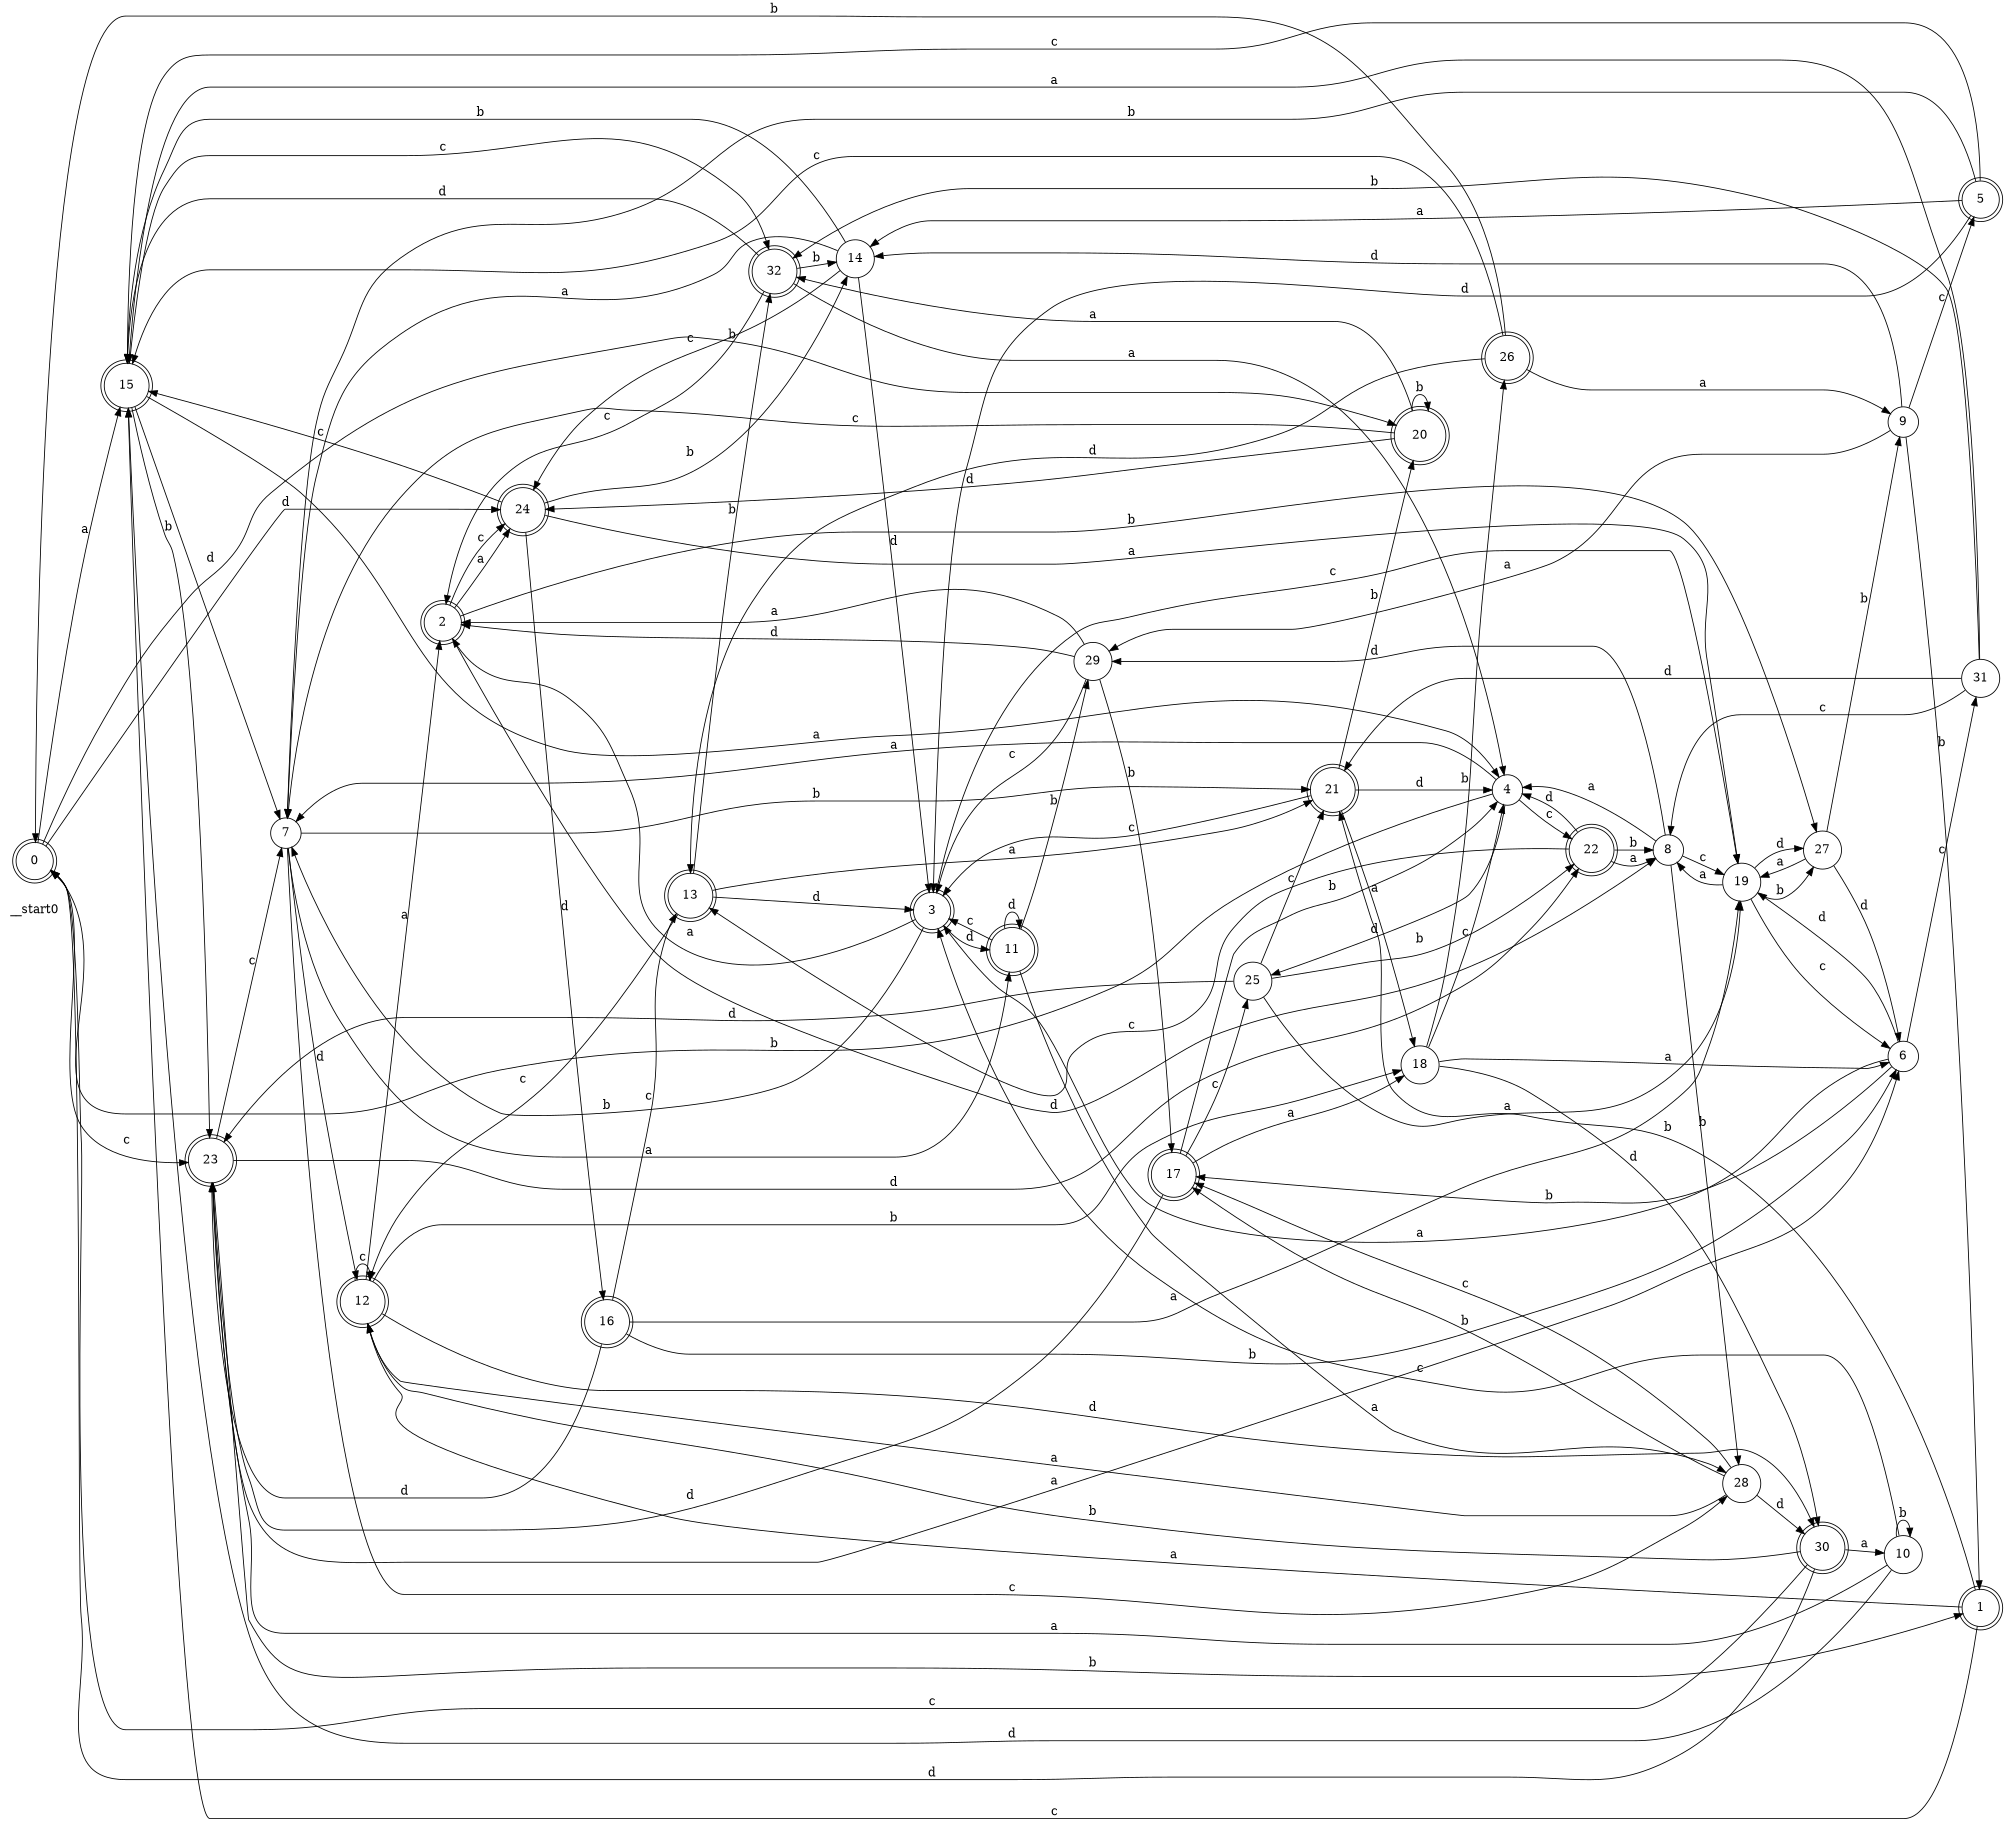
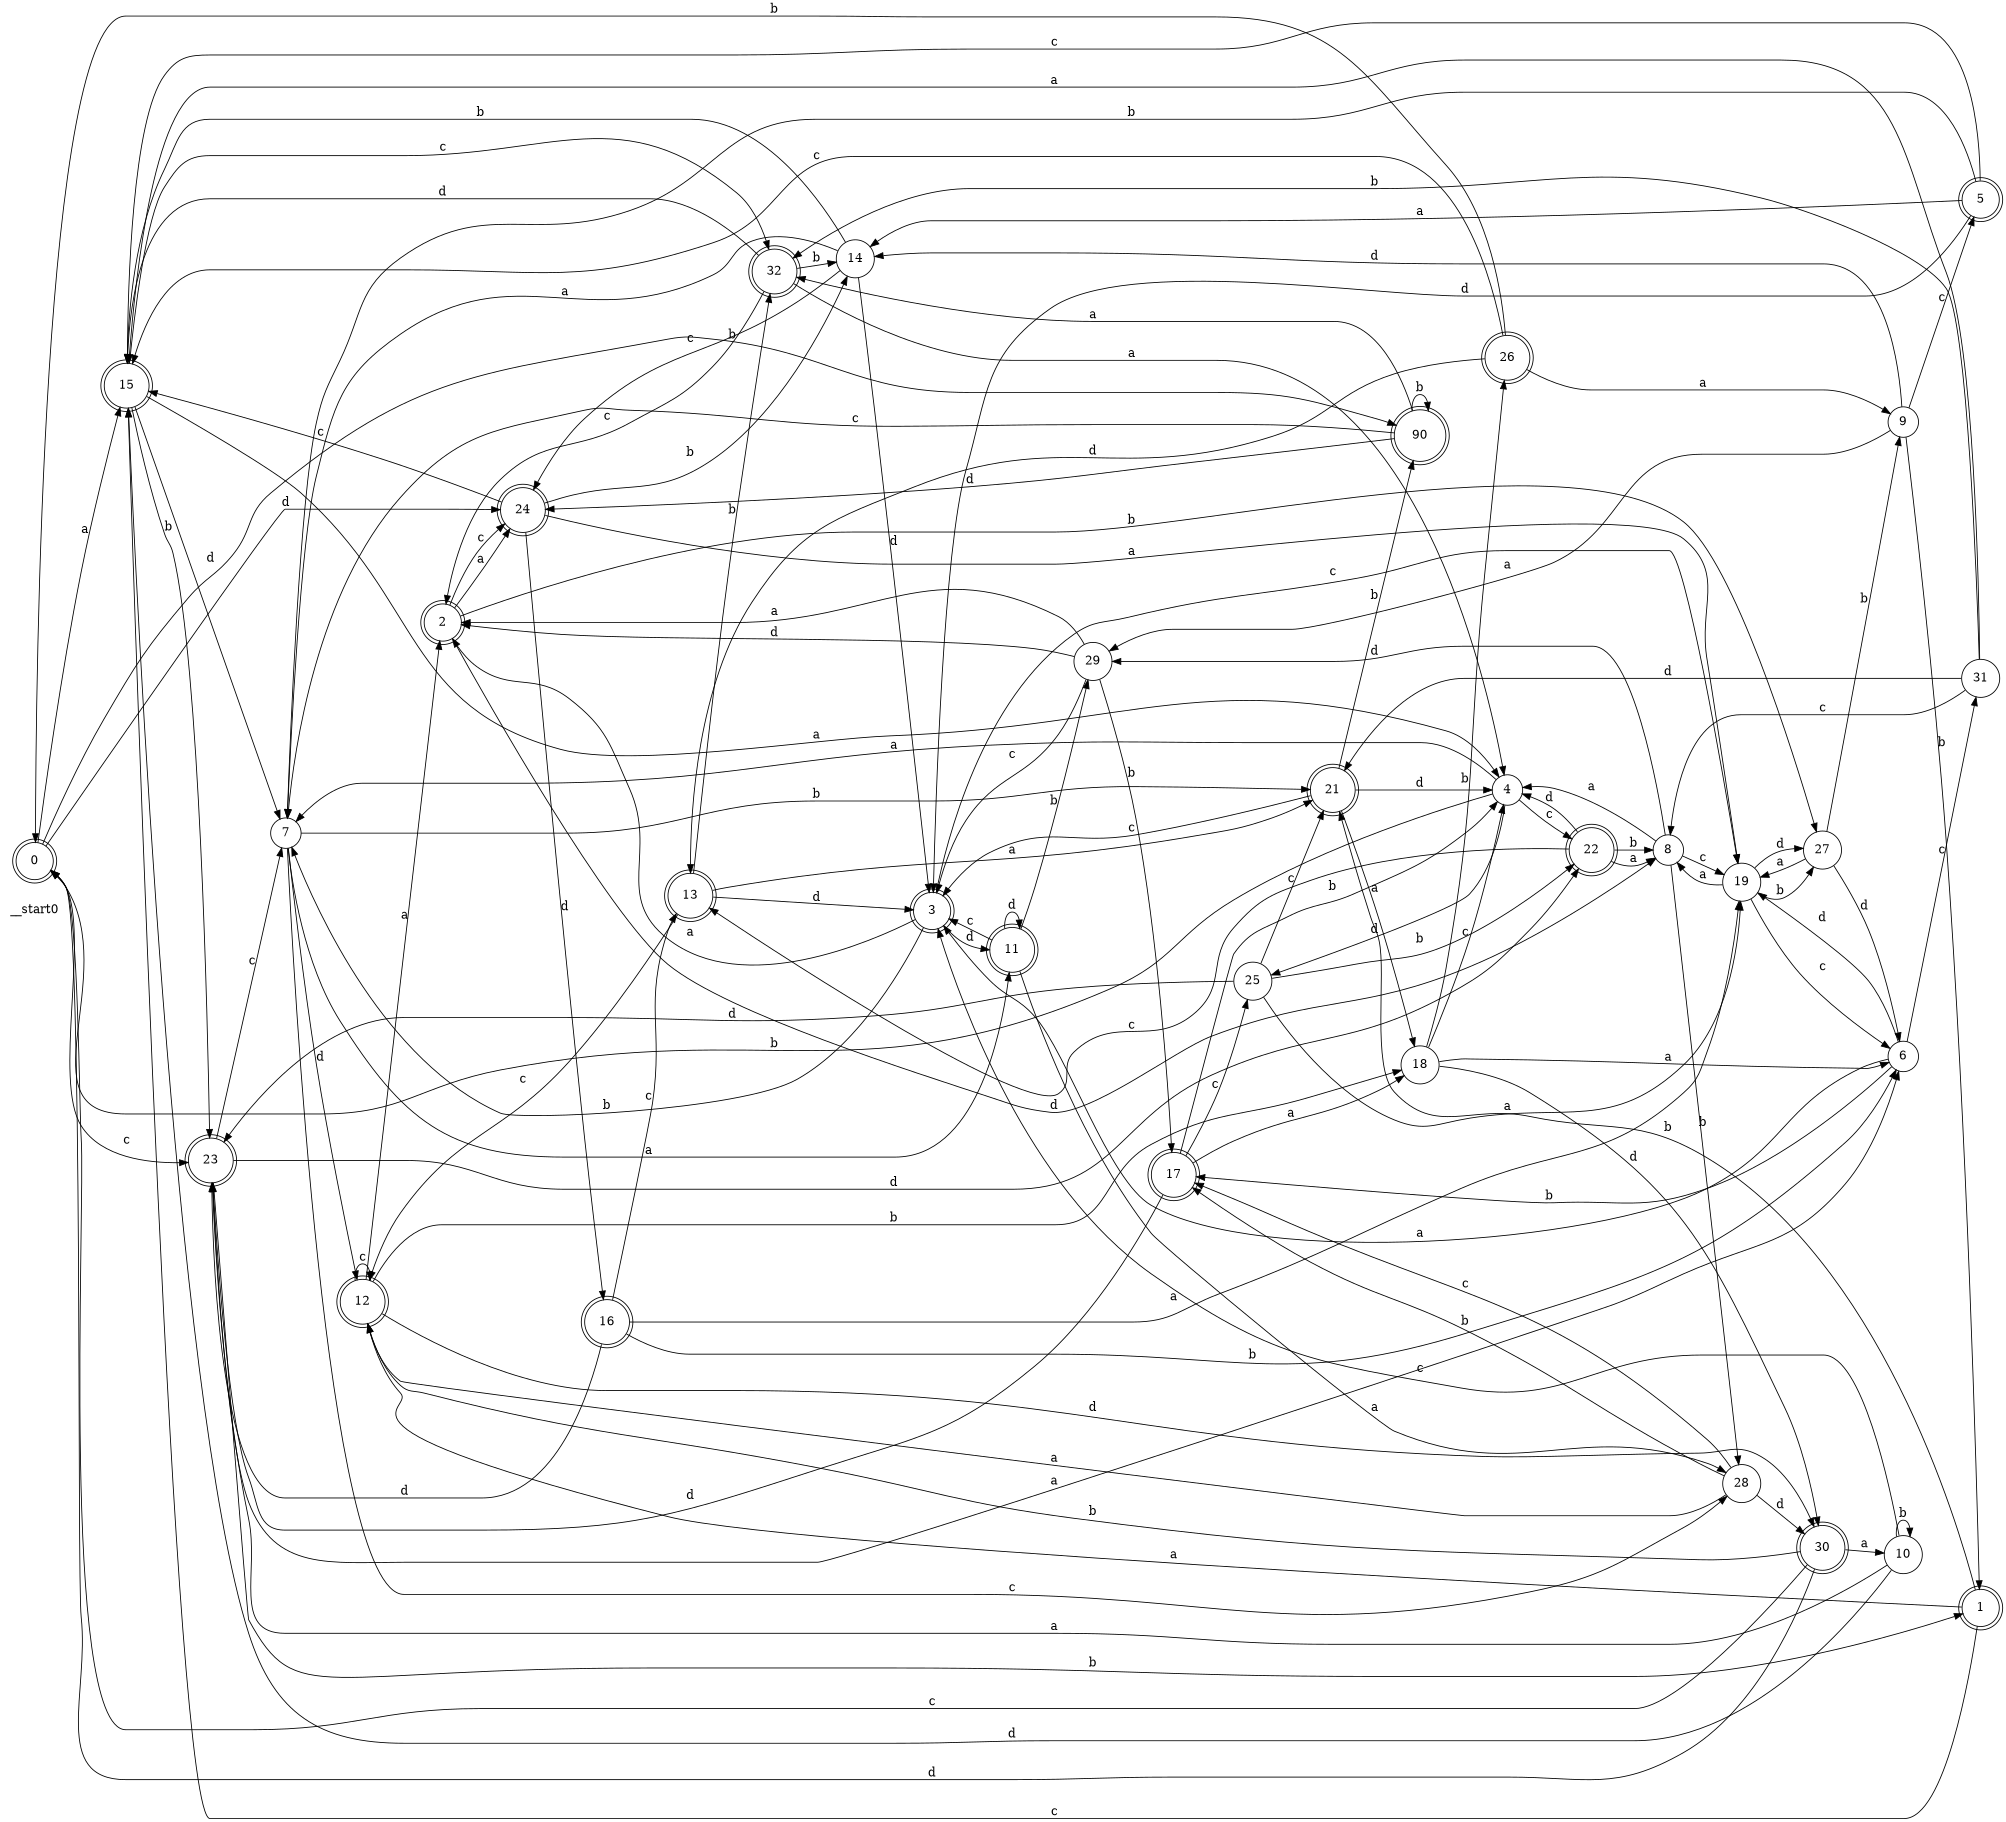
(1420, 436) -> (1420, 436)
